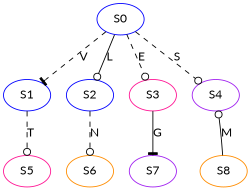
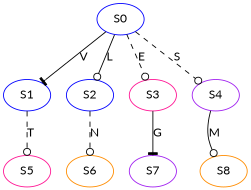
(76, 56) -> (76, 56)
(221, 137) -> (208, 130)
